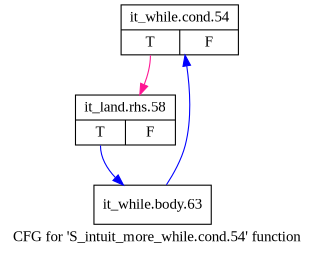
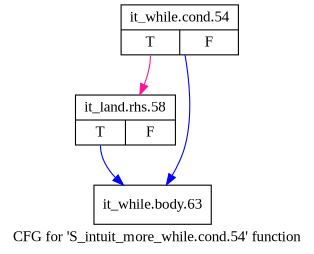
(188, 128) -> (189, 117)
